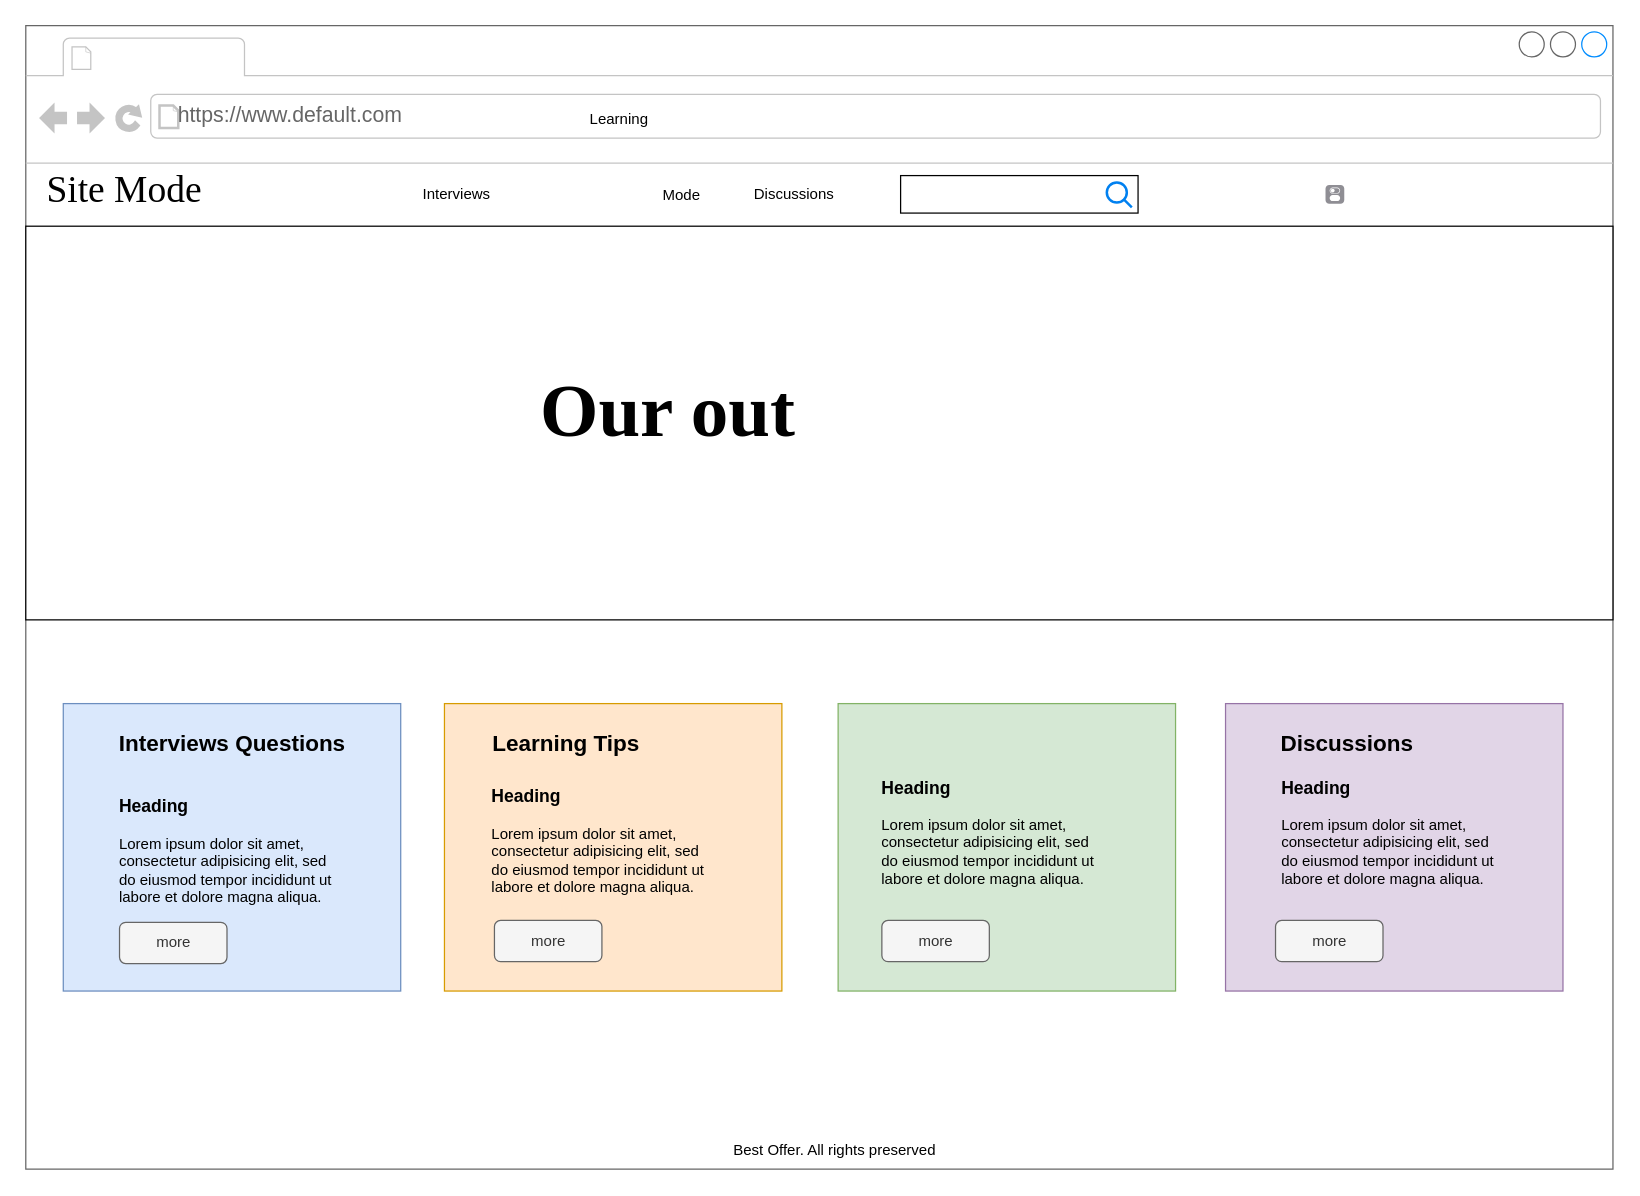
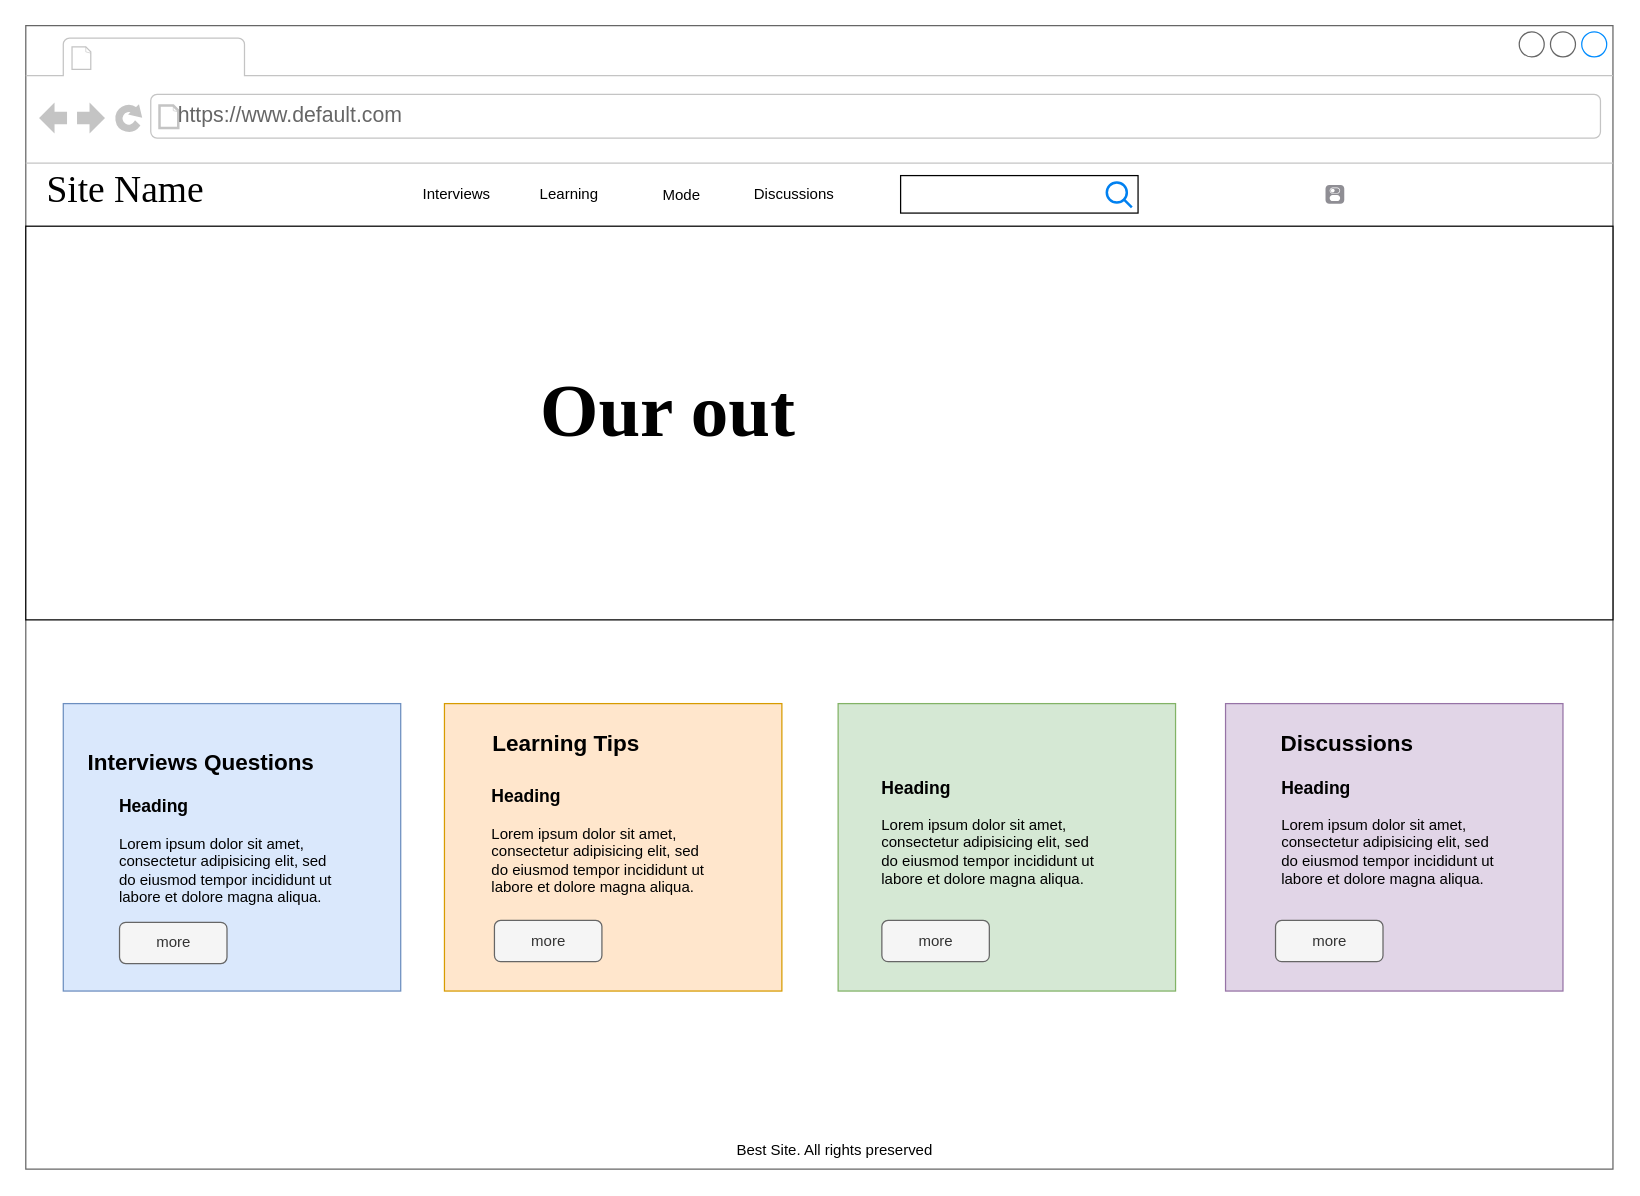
(619, 119) -> (569, 194)
(132, 191) -> (132, 191)
(232, 744) -> (201, 763)
(835, 1151) -> (835, 1151)
